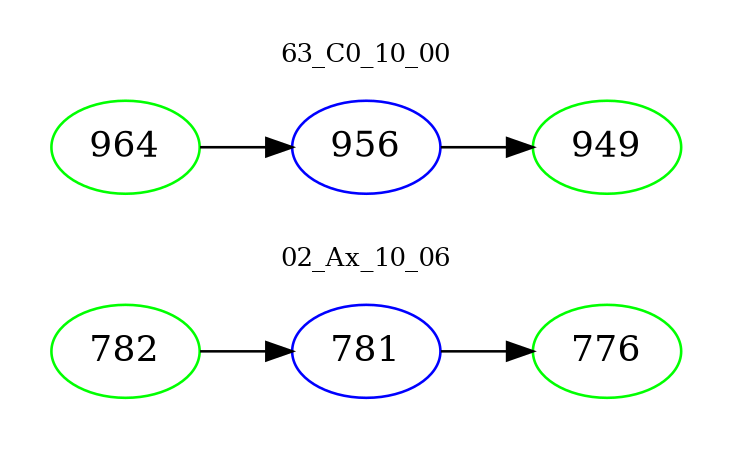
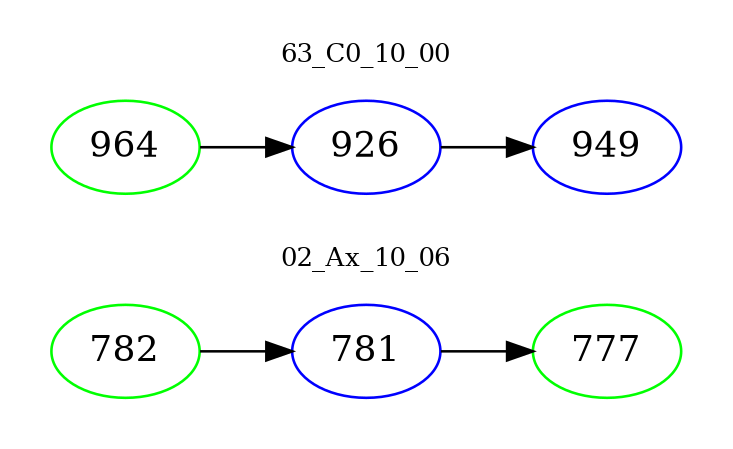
(366, 147) -> (366, 147)
(607, 147) -> (607, 147)
(607, 351) -> (607, 351)
